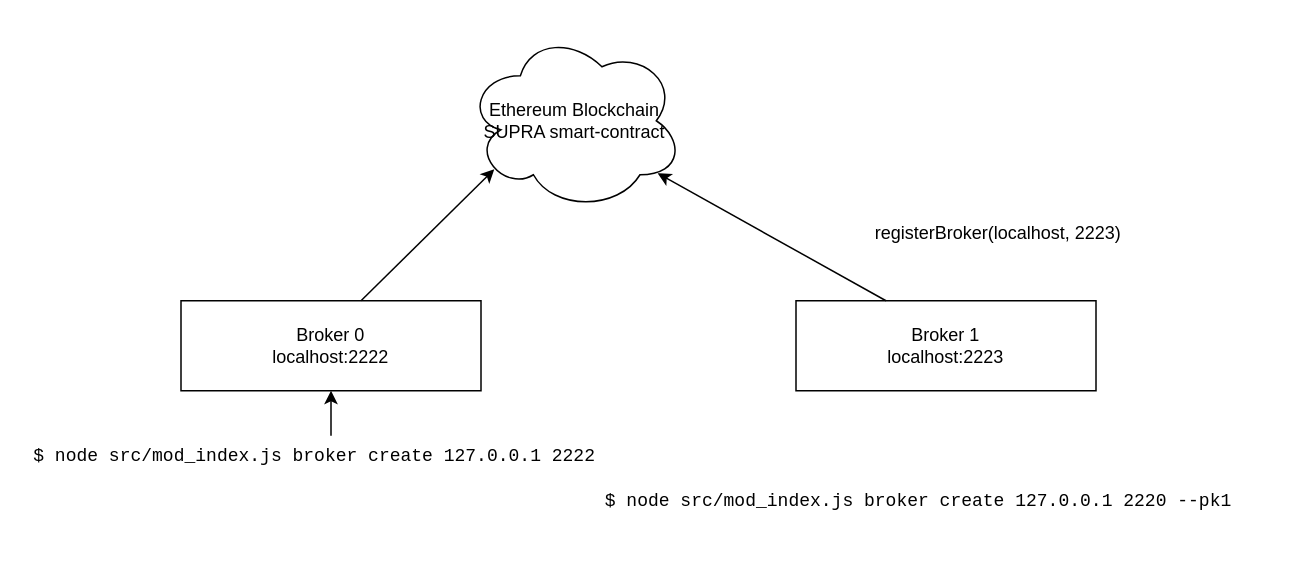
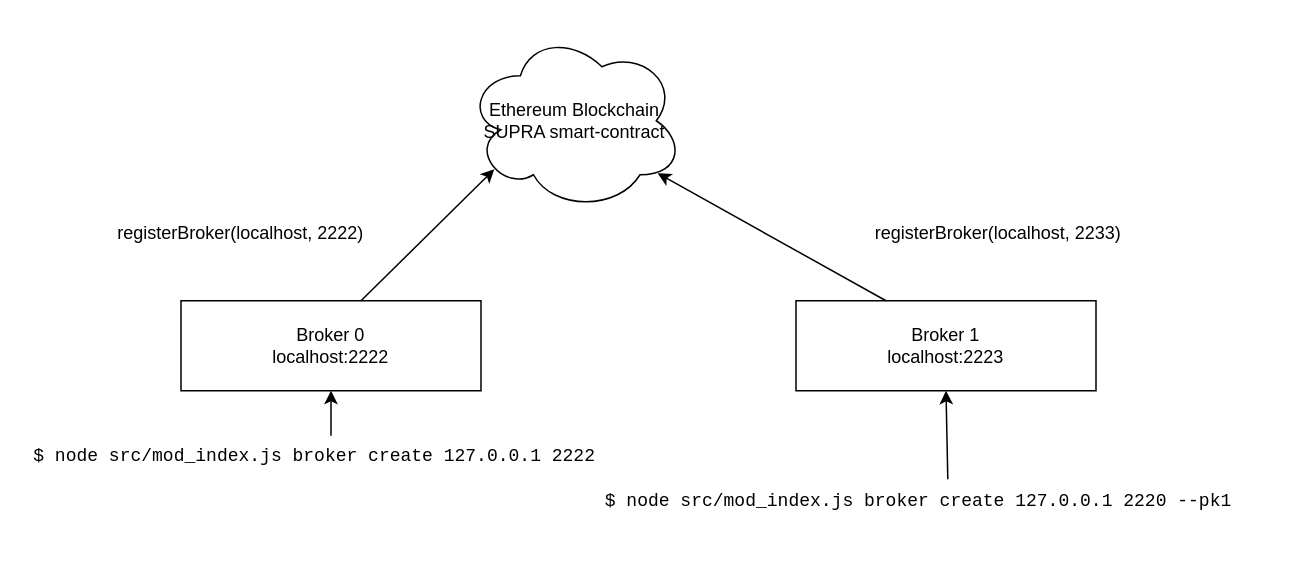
none -> (241, 233)
(998, 233) -> (998, 233)
none -> (947, 440)
